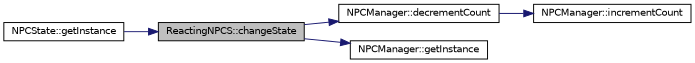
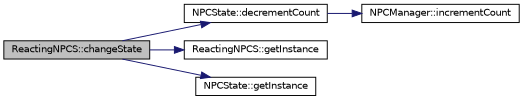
(419, 13) -> (256, 13)
(136, 32) -> (162, 67)
(419, 50) -> (256, 50)
